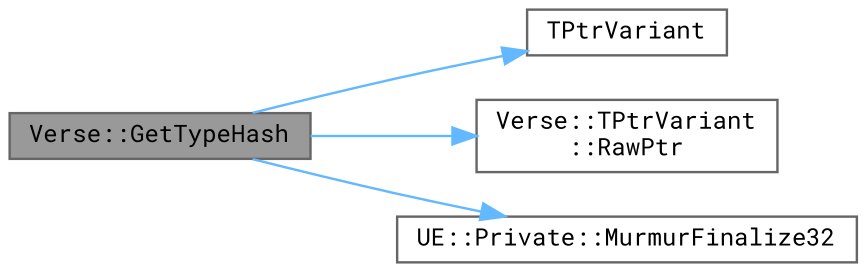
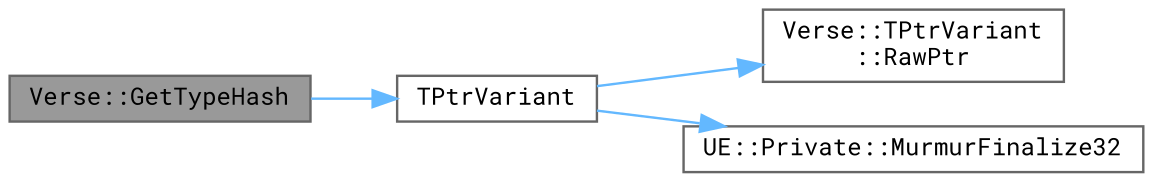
(381, 136) -> (668, 77)
(366, 187) -> (648, 117)
